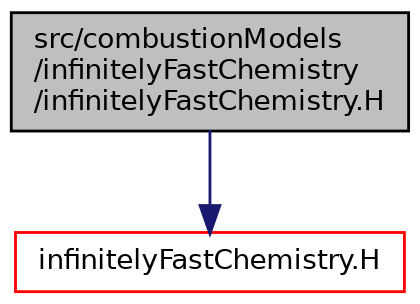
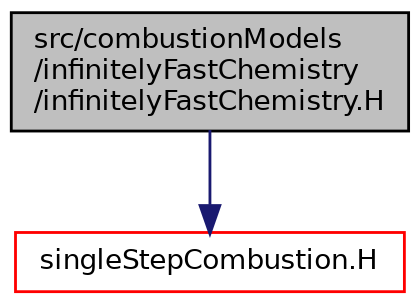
(210, 262) -> (210, 262)
